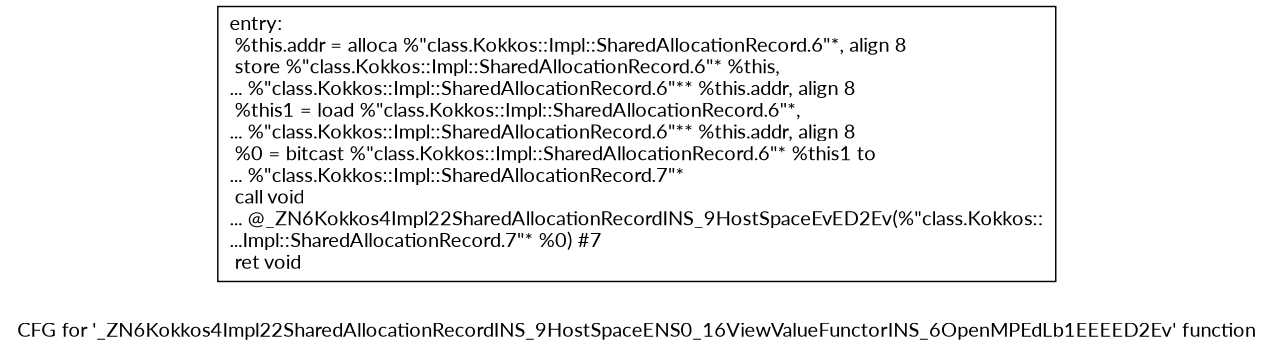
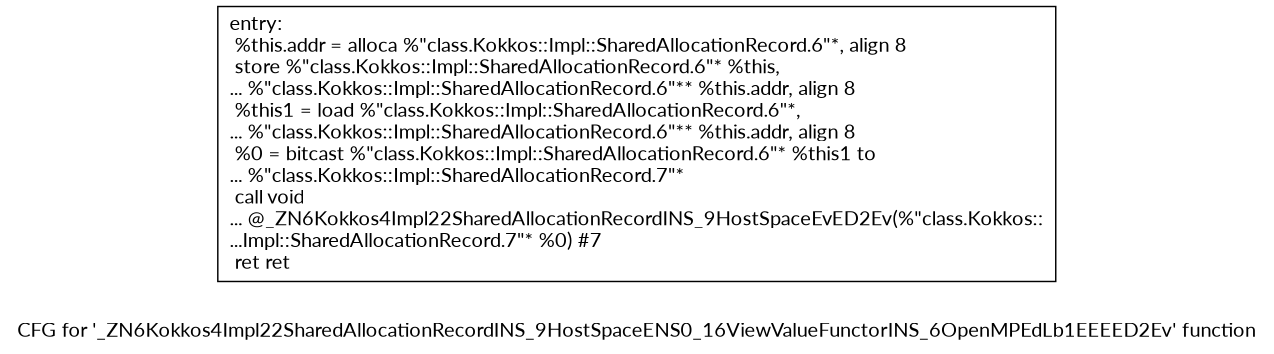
(266, 263) -> (260, 263)
